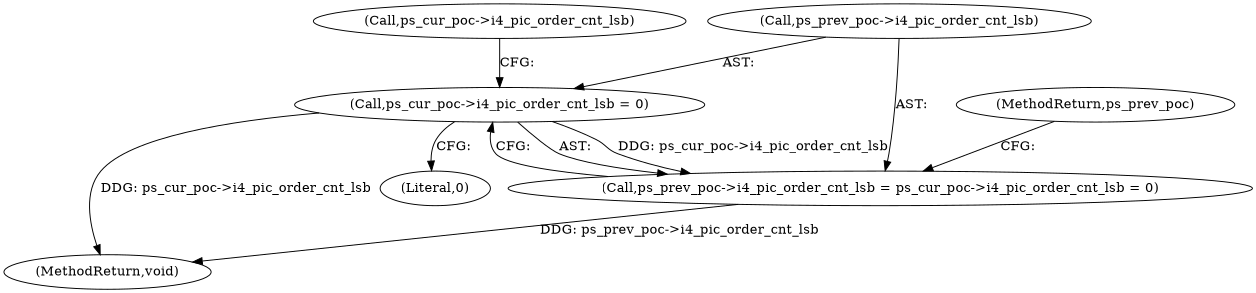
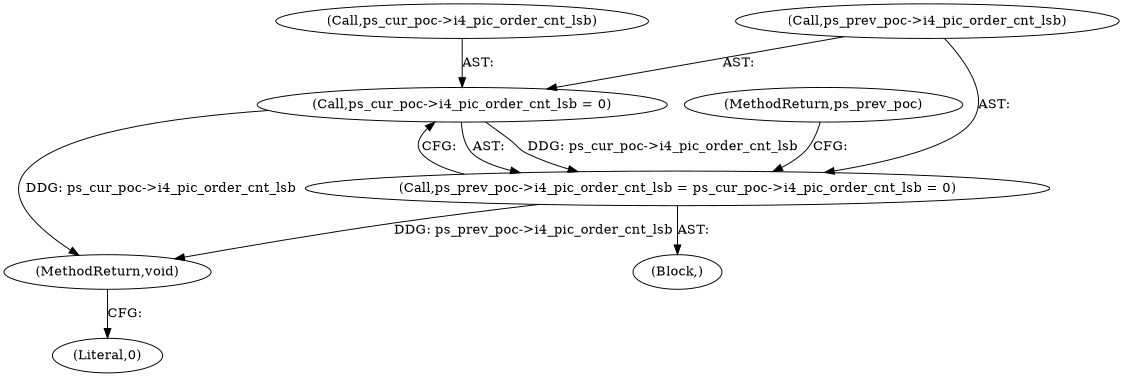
(519, 63) -> (480, 63)
(437, 138) -> (108, 309)
none -> (677, 272)
